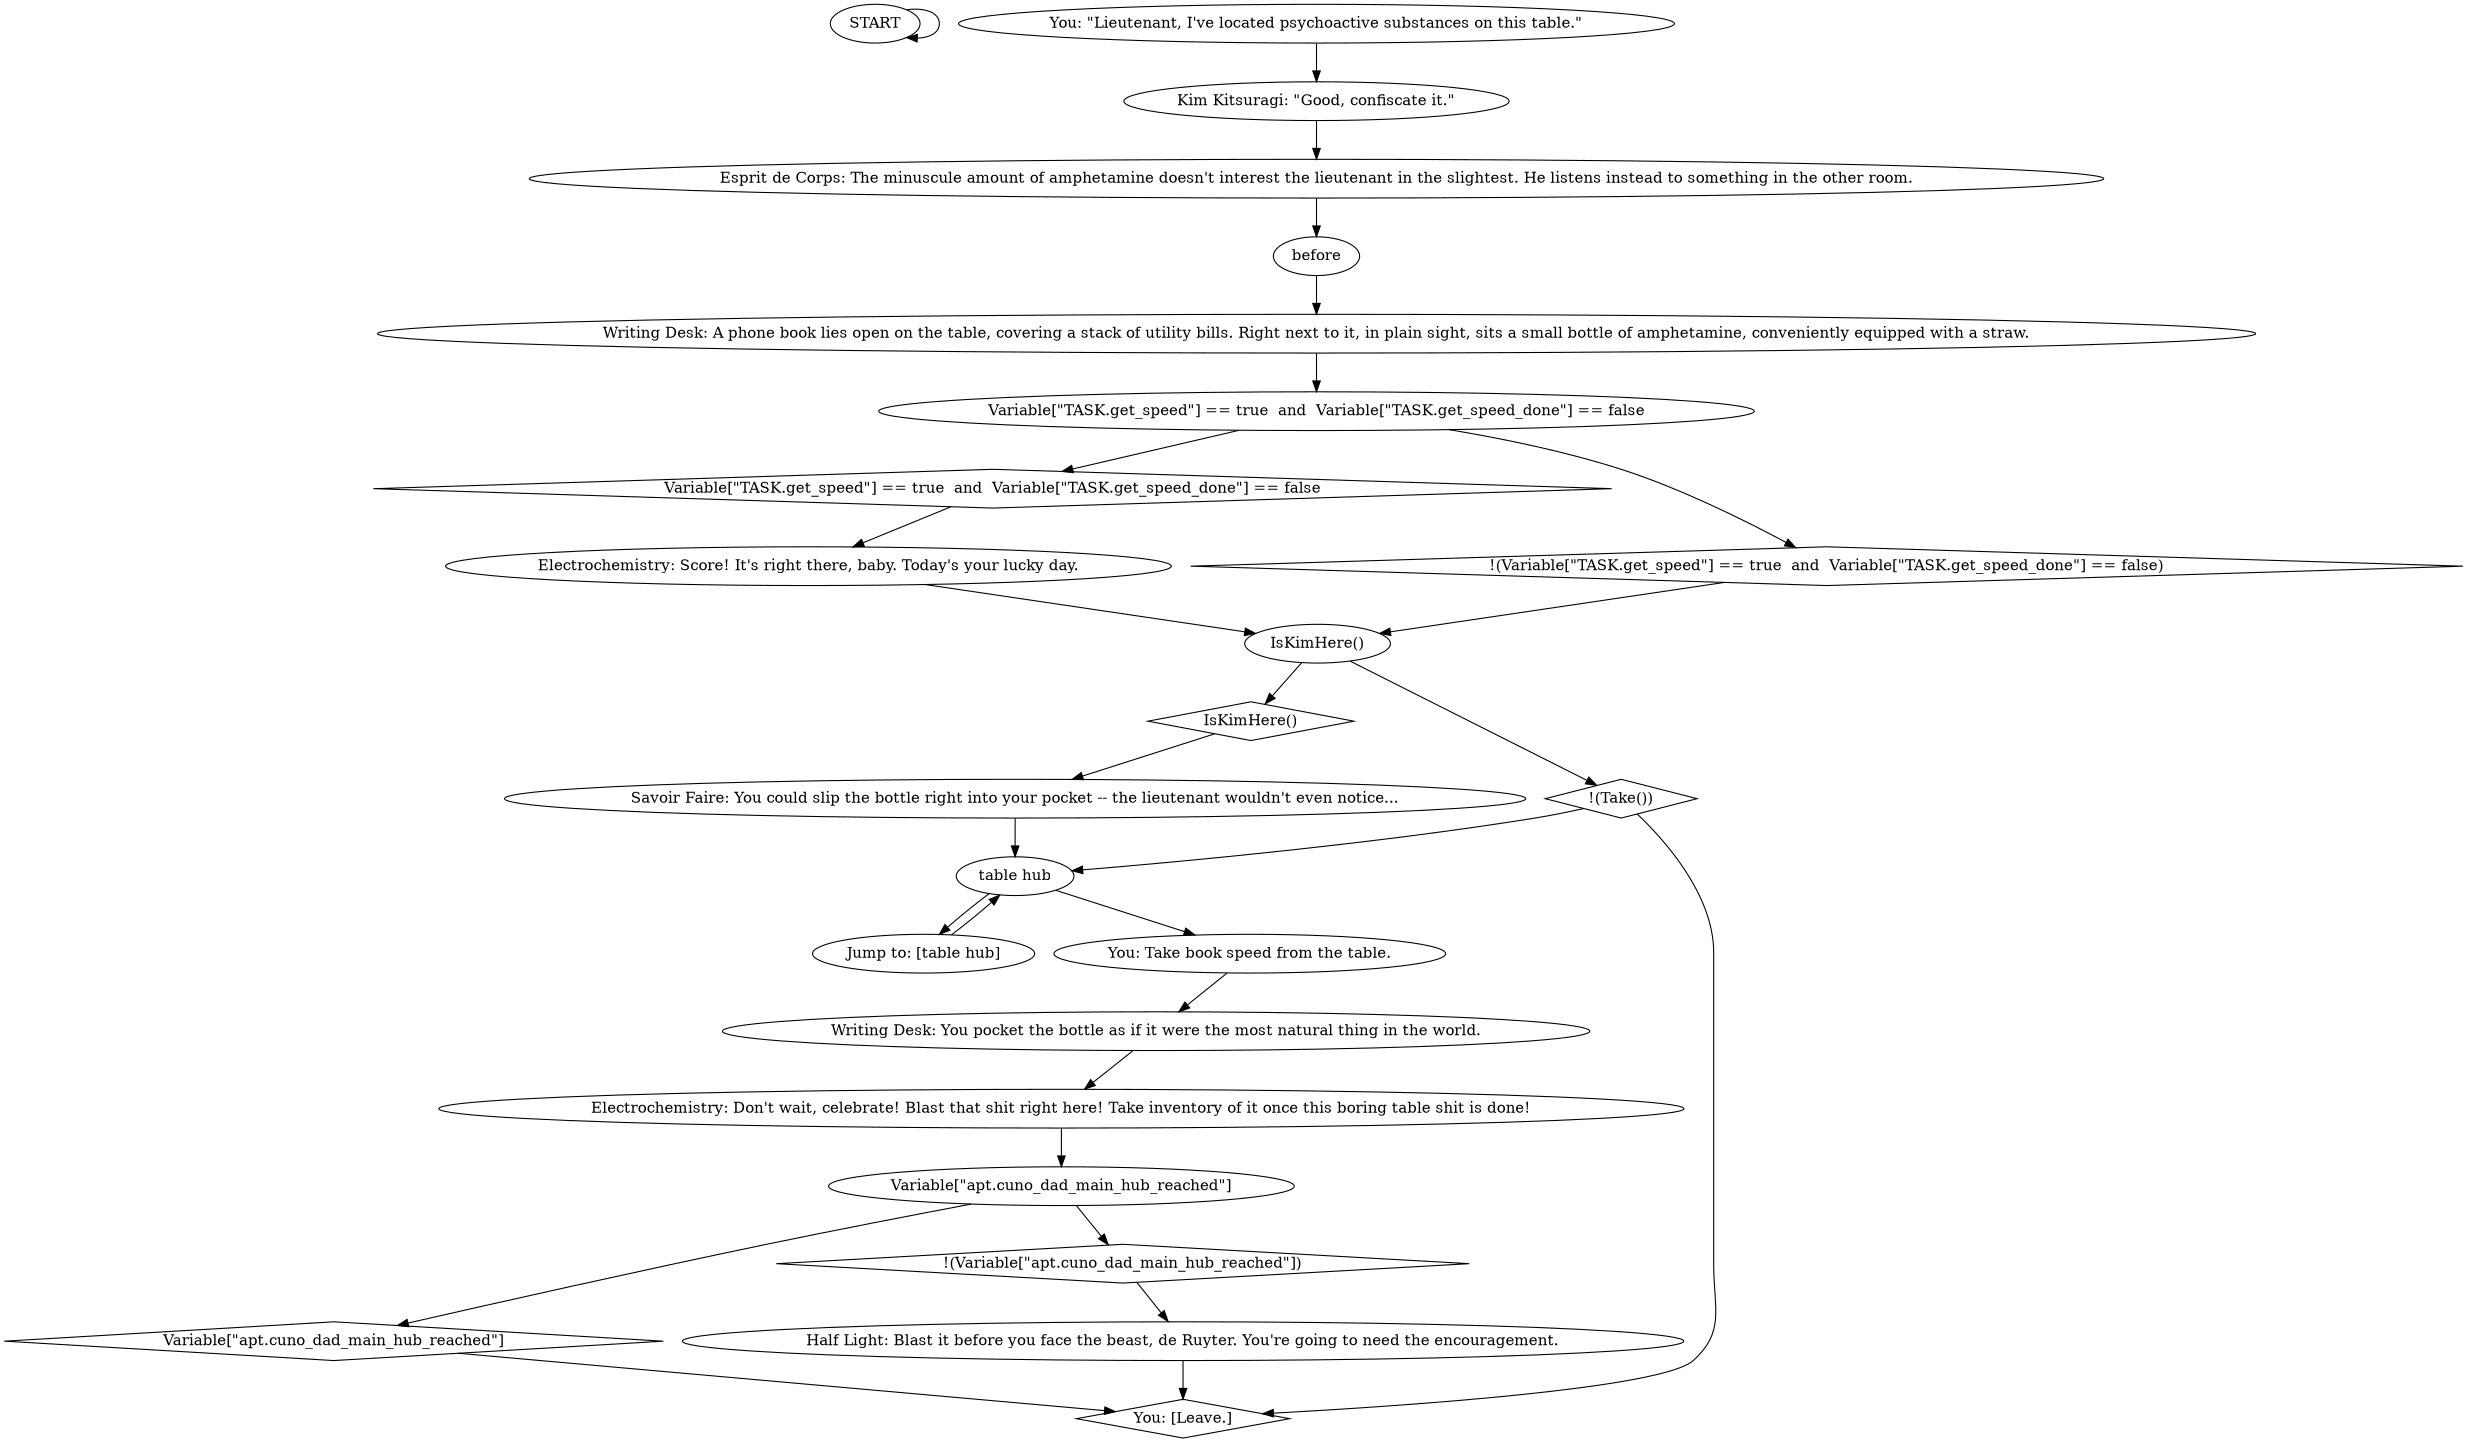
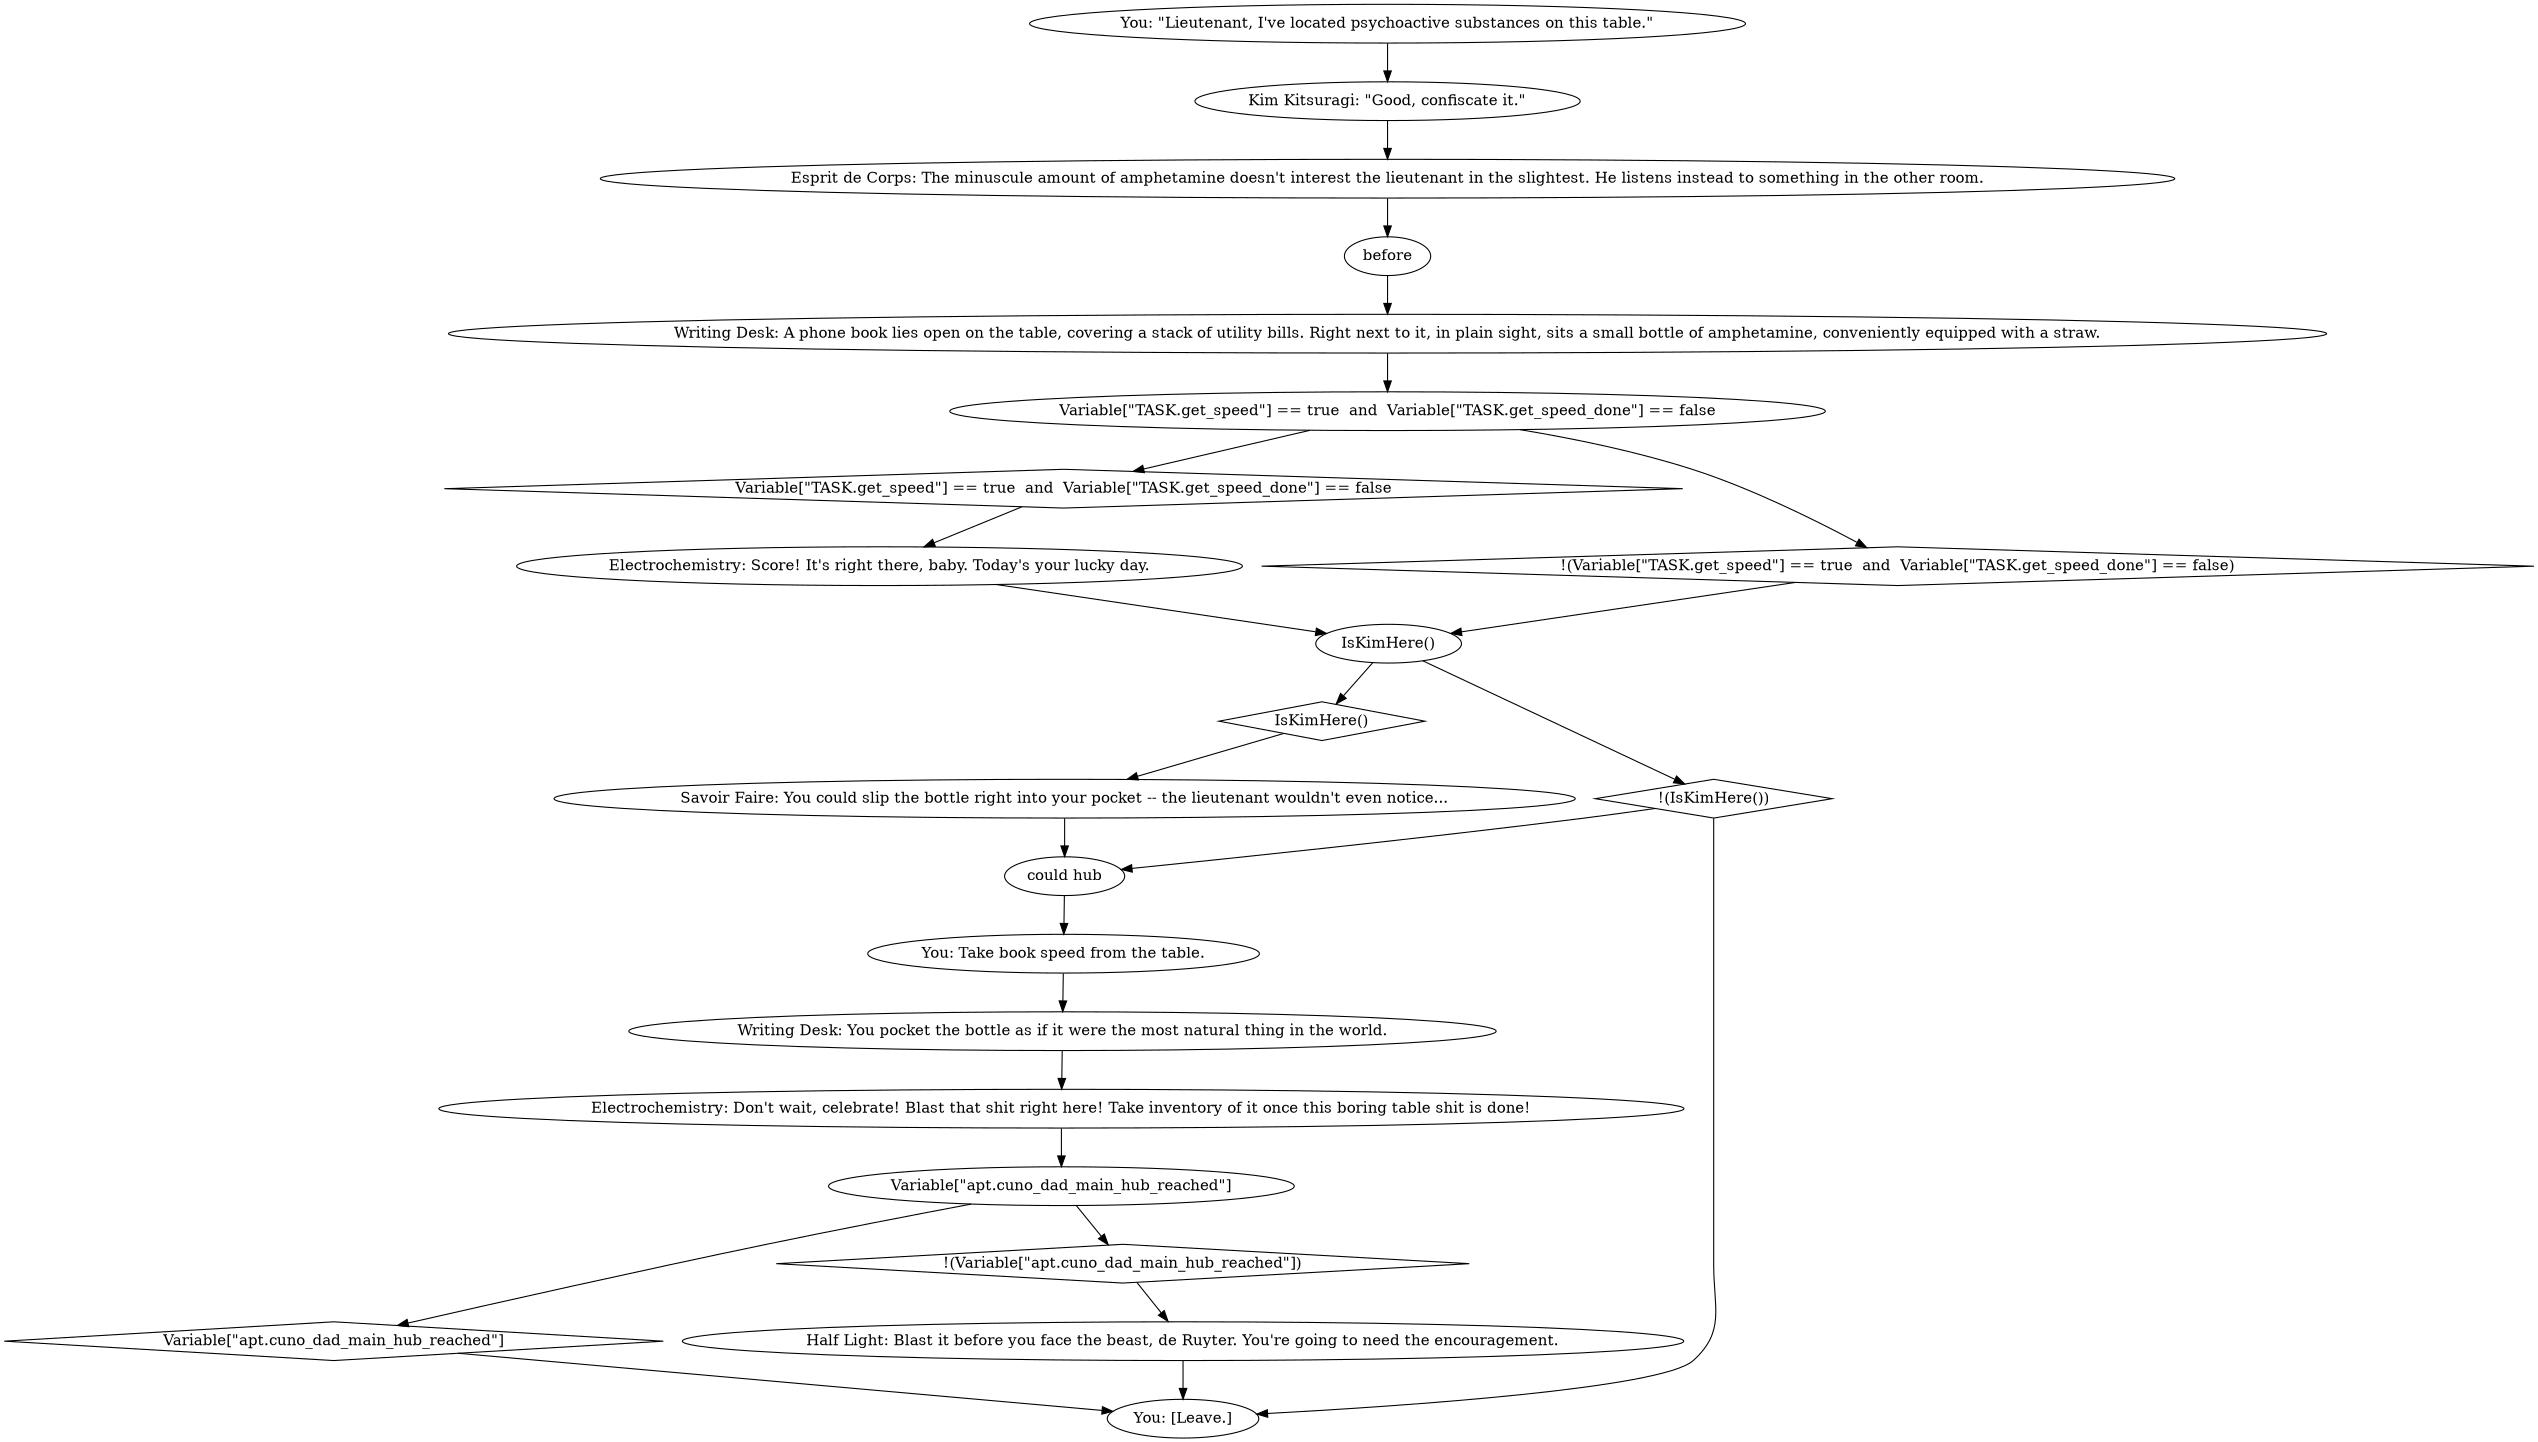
(875, 24) -> none
(1621, 799) -> (1714, 799)
(1015, 876) -> (1065, 876)
(924, 954) -> none
(1183, 1419) -> (1183, 1419)
